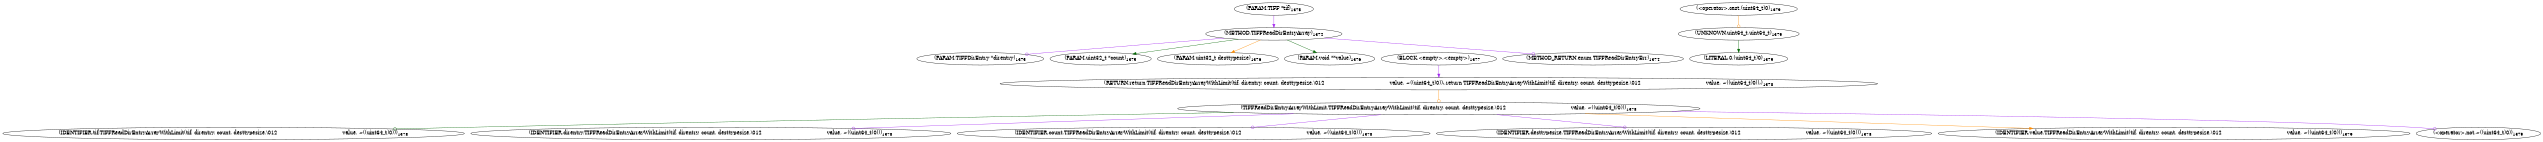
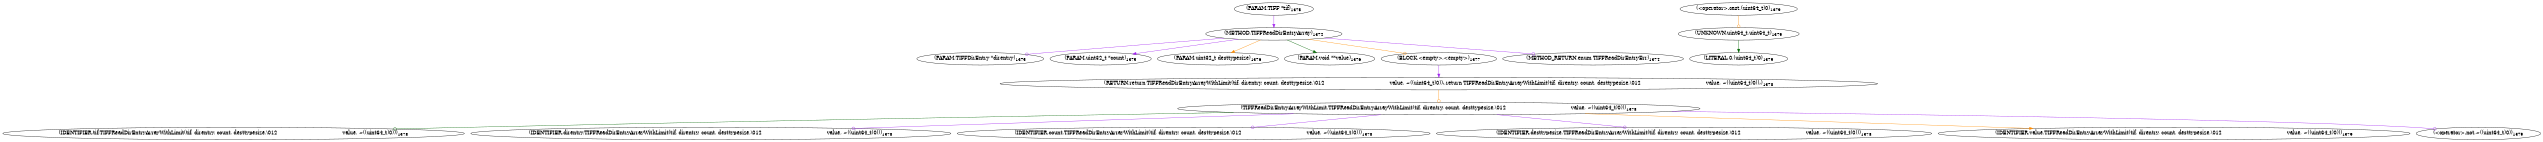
(1187, 46) -> (1187, 46)
none -> (1356, 46)
